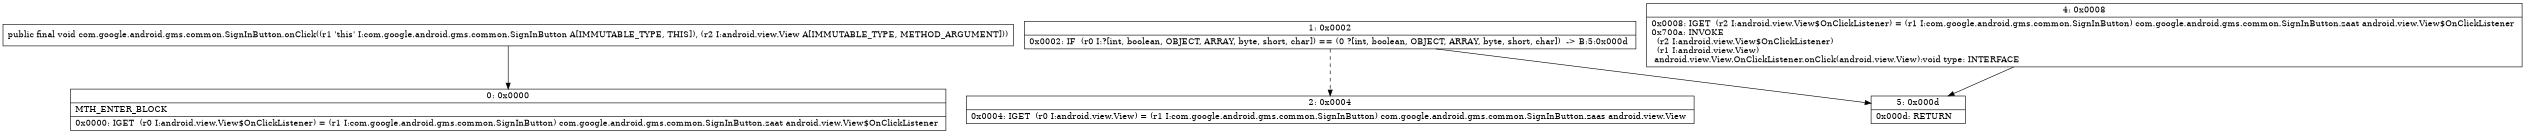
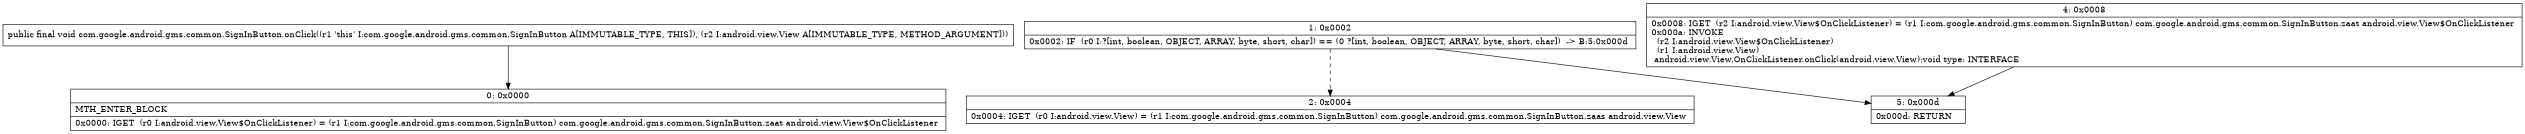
(1691, 33) -> (1691, 33)
